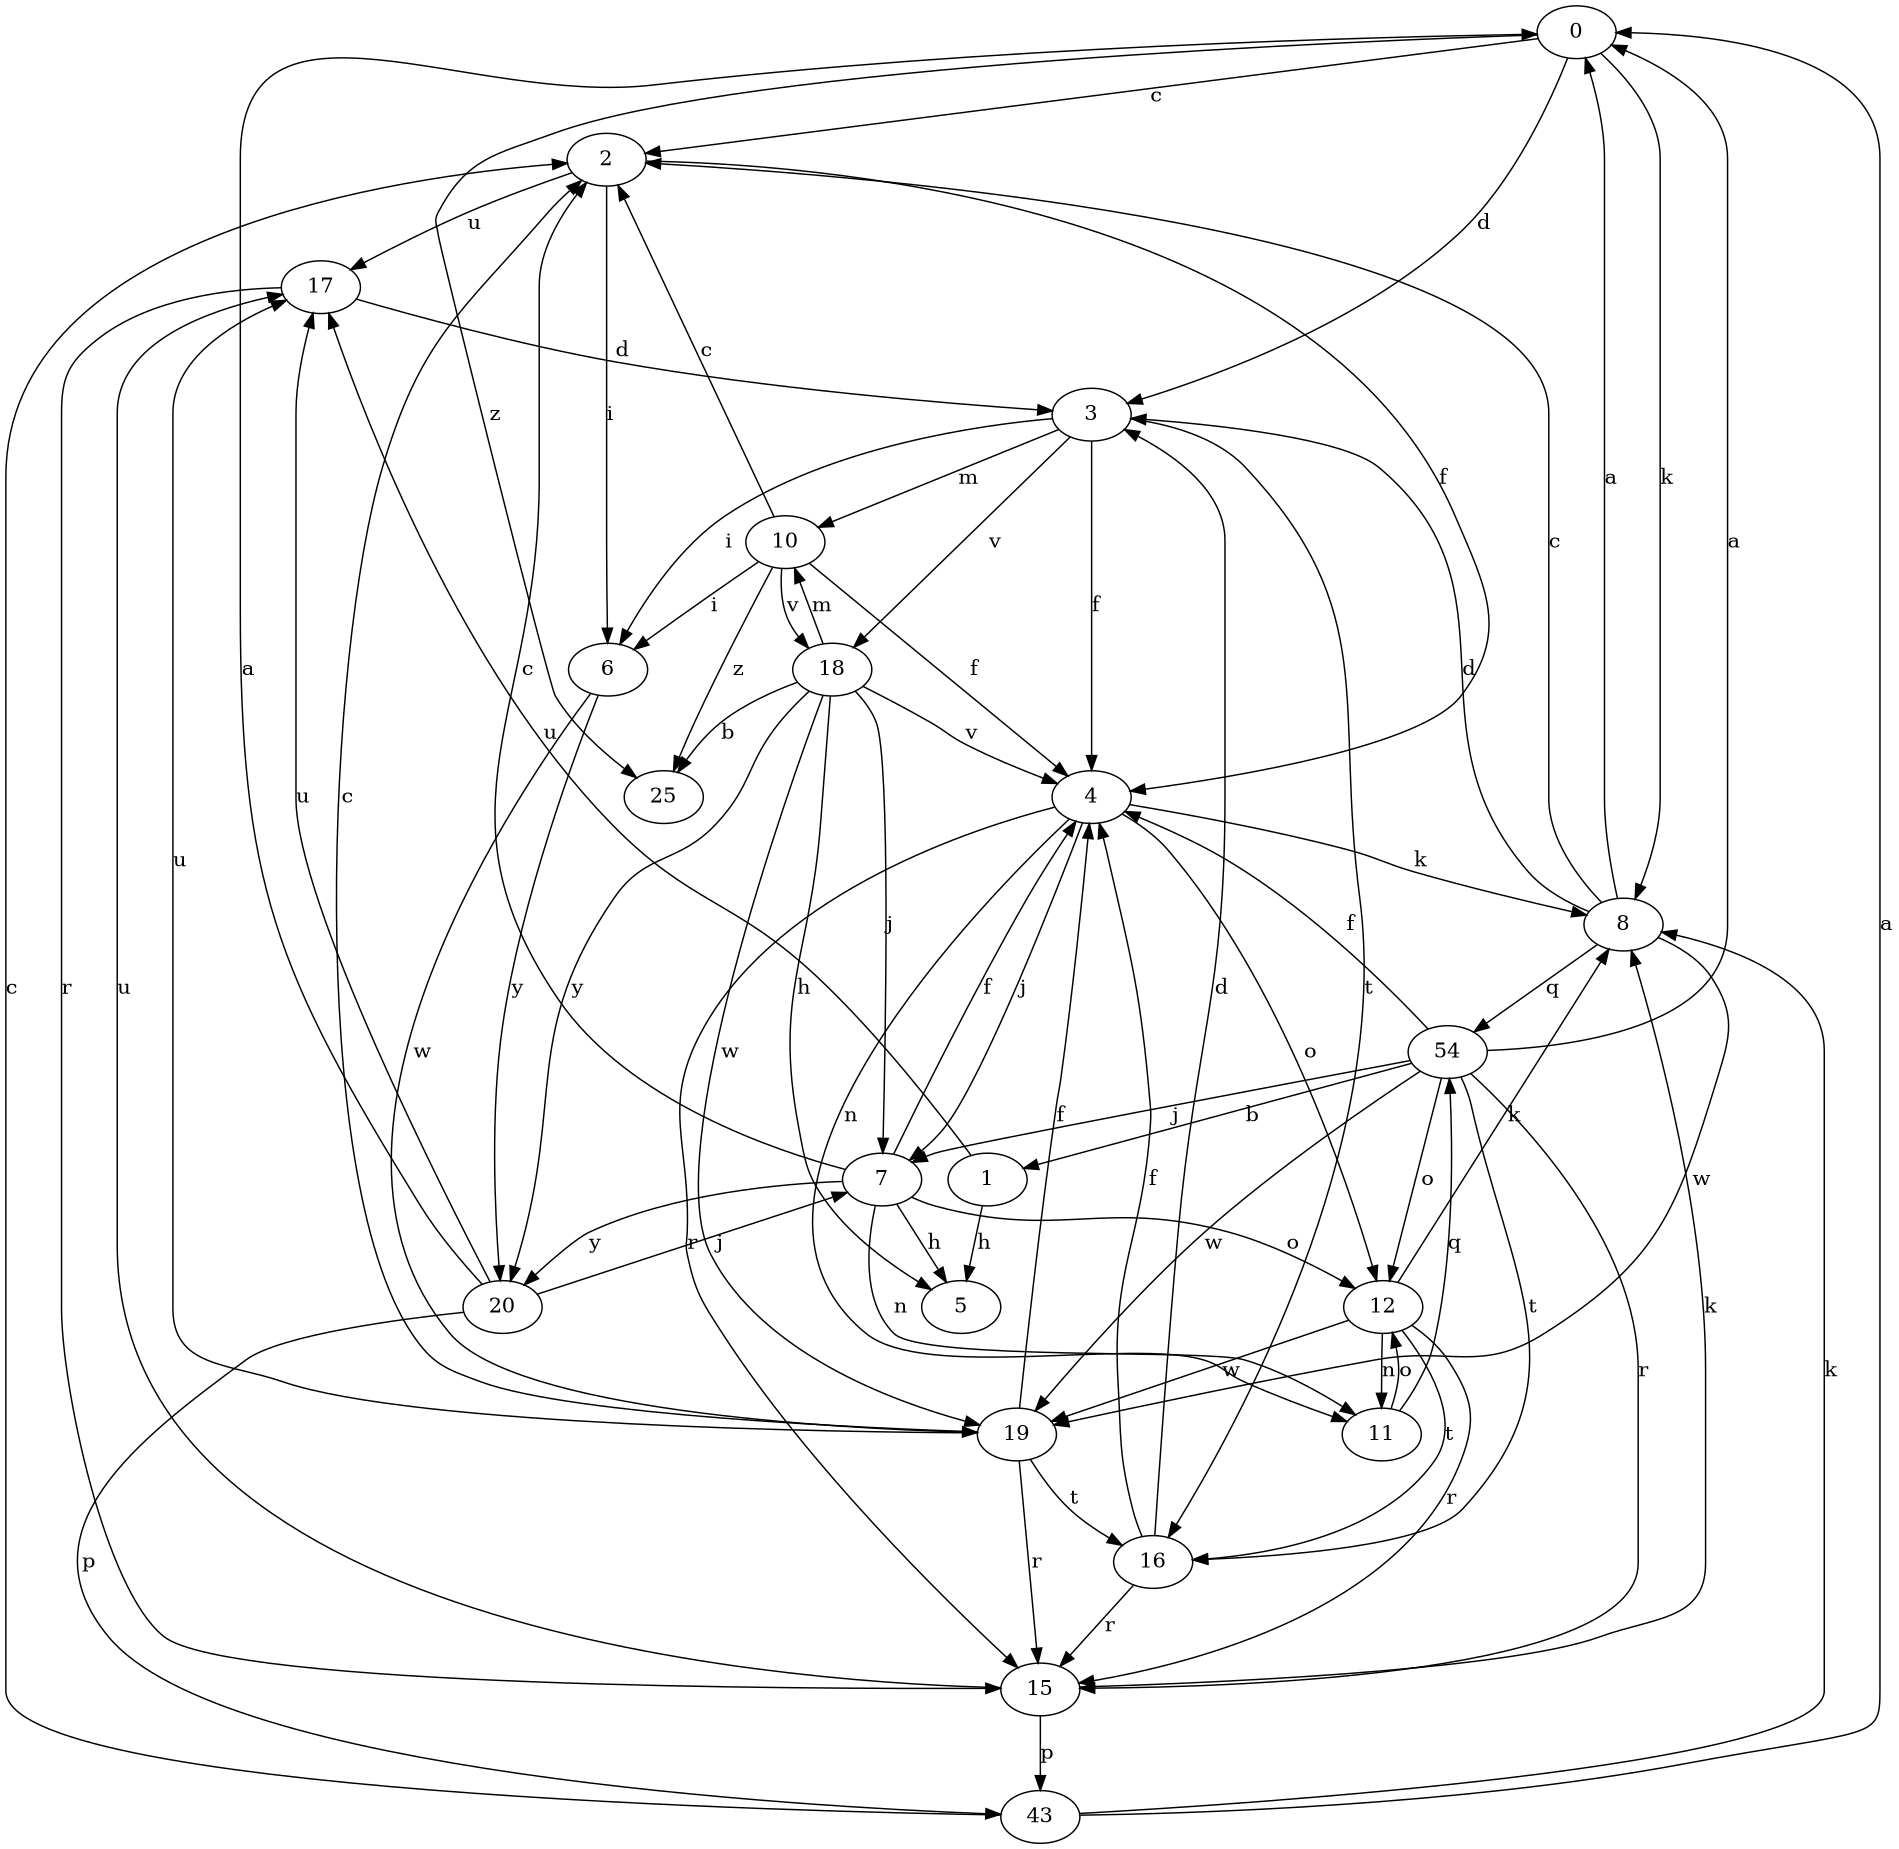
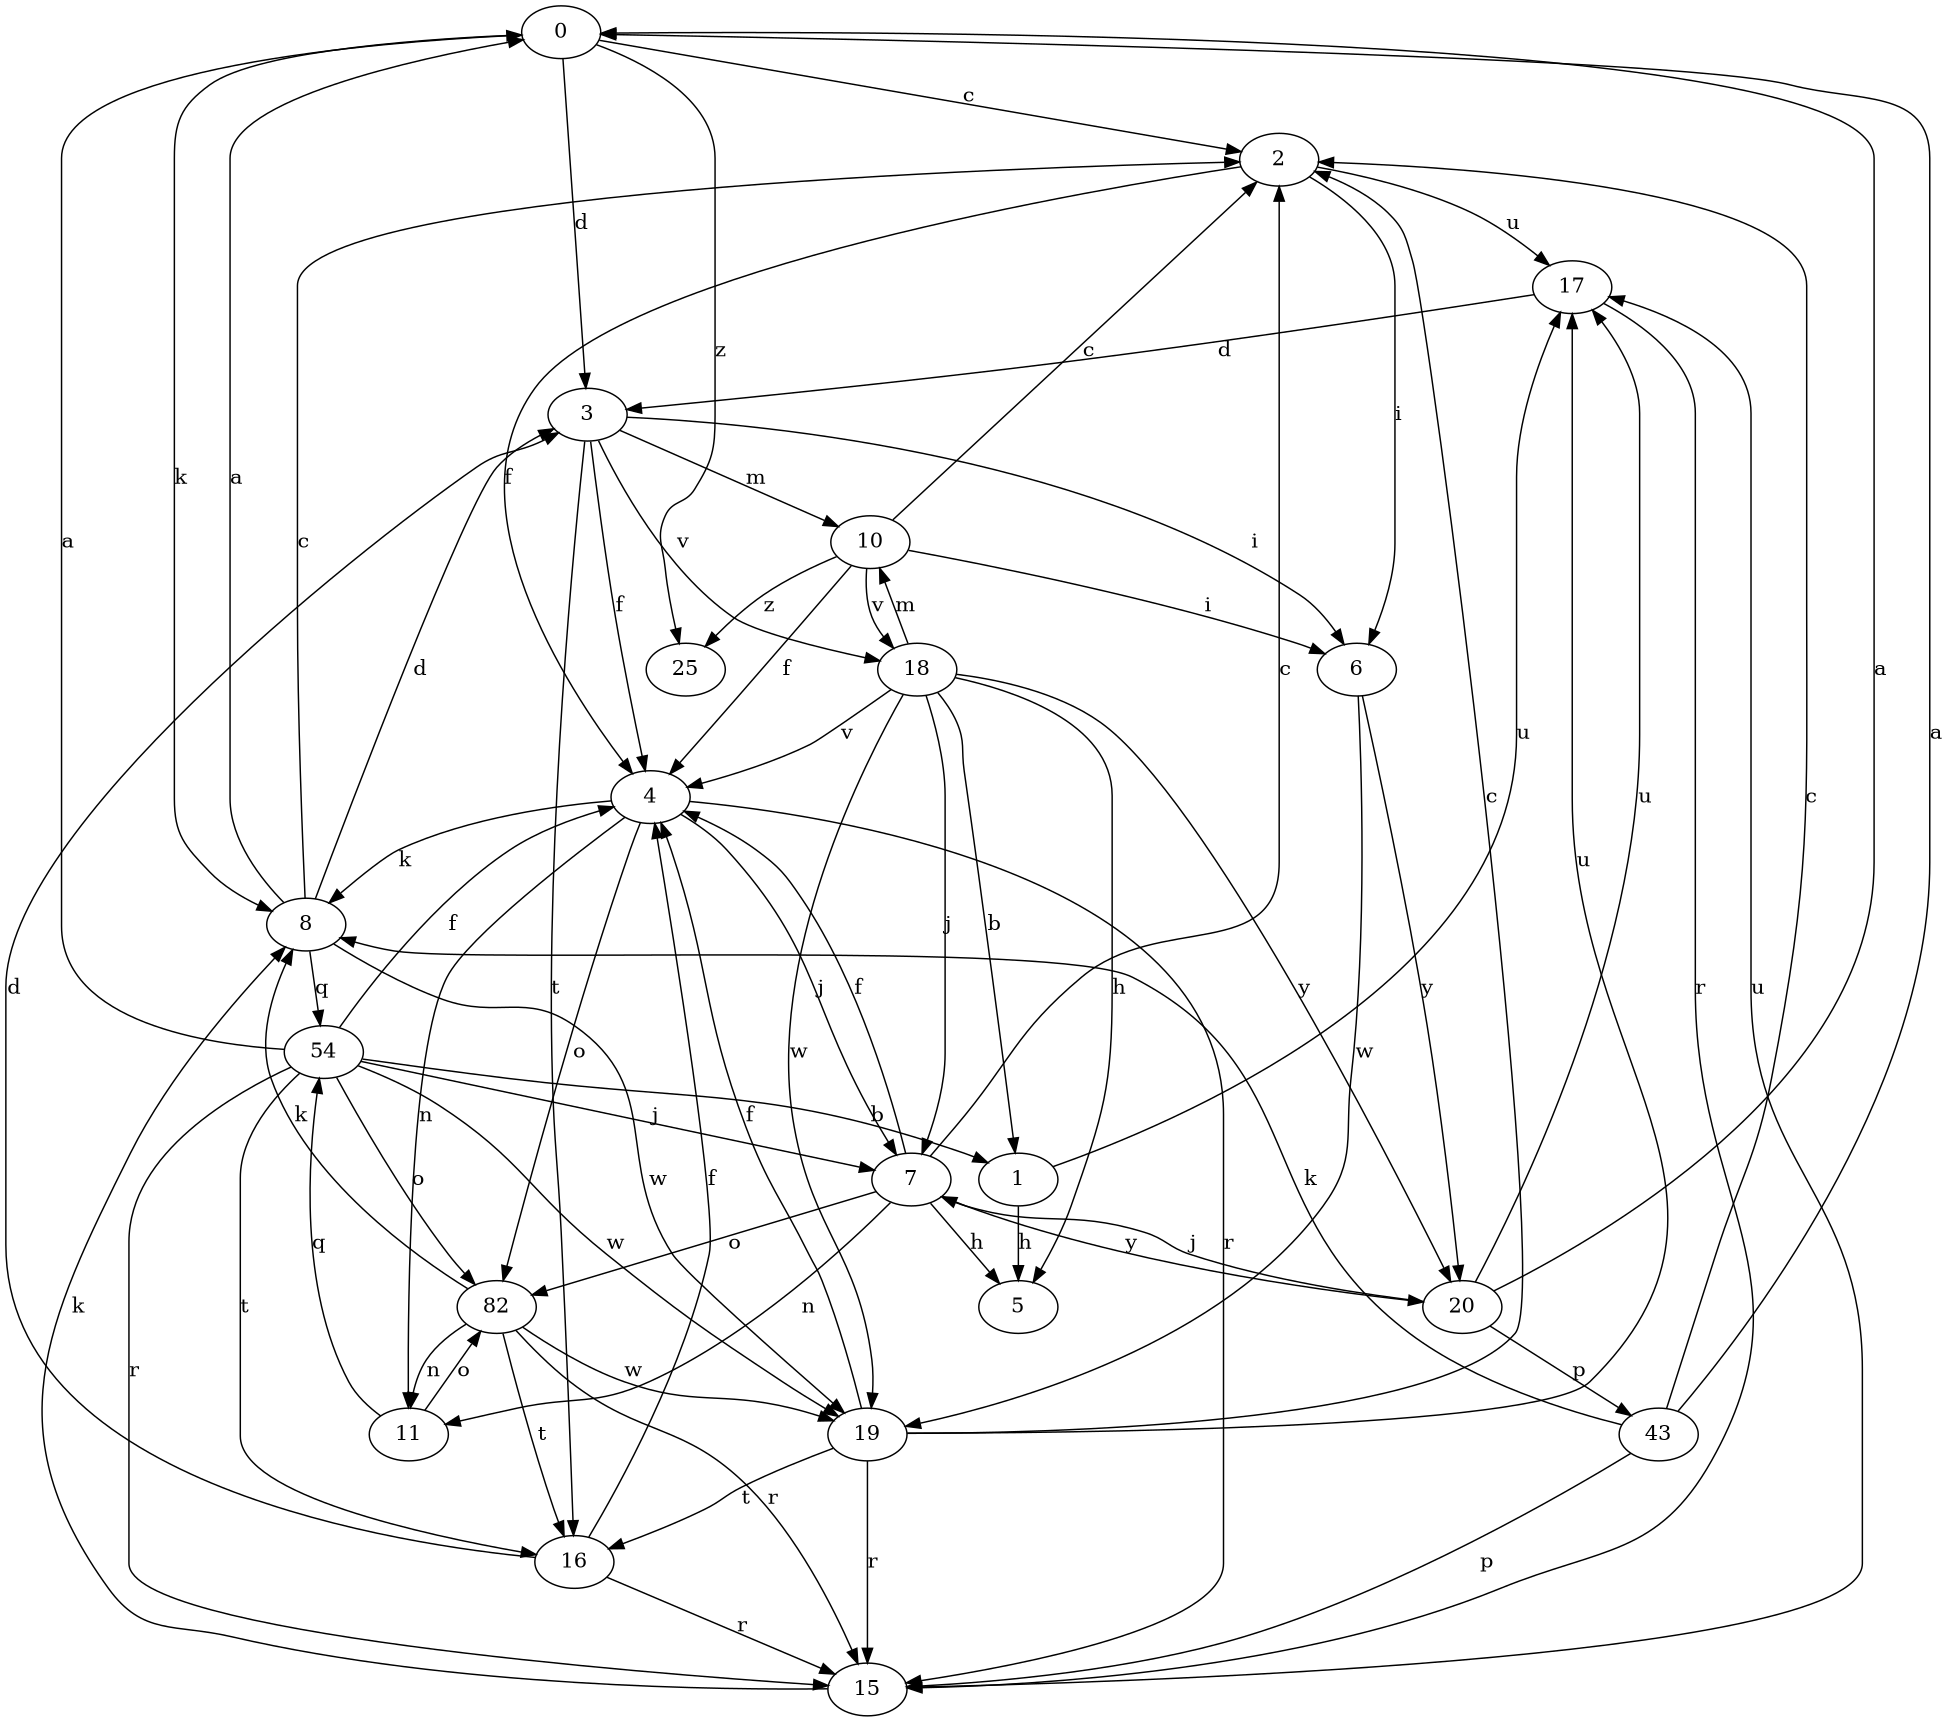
(736, 712) -> (984, 912)
(1383, 1307) -> (497, 1307)
(1040, 1746) -> (1292, 1620)
